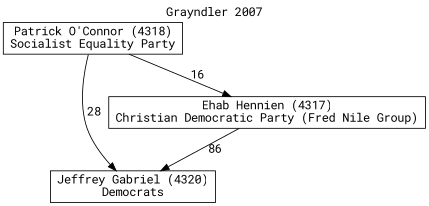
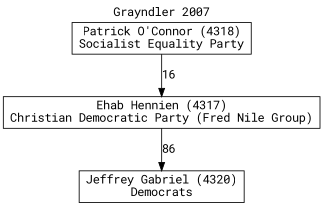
(84, 113) -> none
